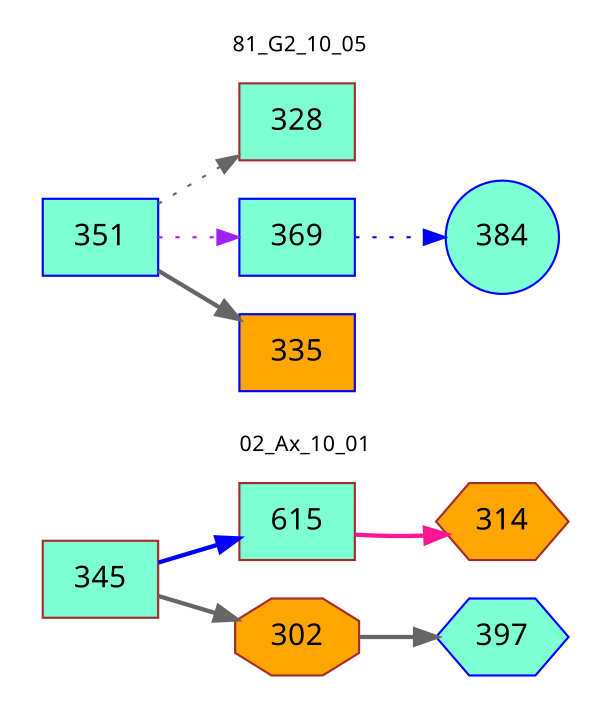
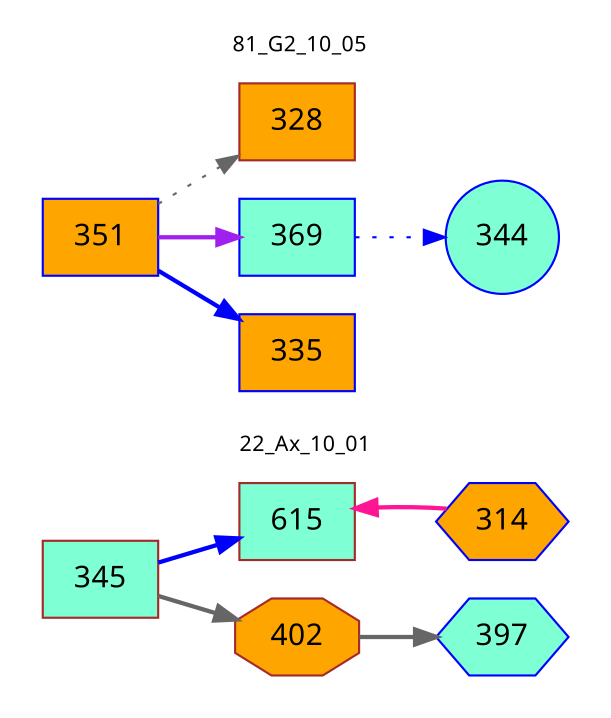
(297, 122) -> (297, 122)
(100, 237) -> (100, 237)
(188, 237) -> (188, 237)
(502, 237) -> (502, 237)
(189, 289) -> (189, 289)
(306, 446) -> (306, 446)
(502, 522) -> (502, 522)
(390, 536) -> (412, 507)
(297, 637) -> (297, 637)
